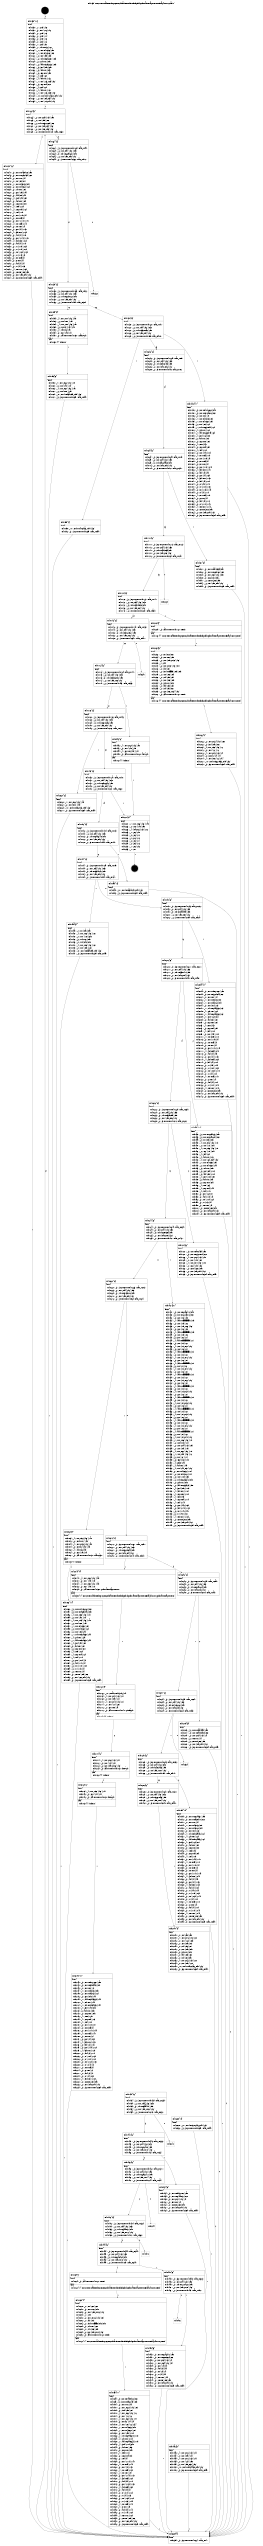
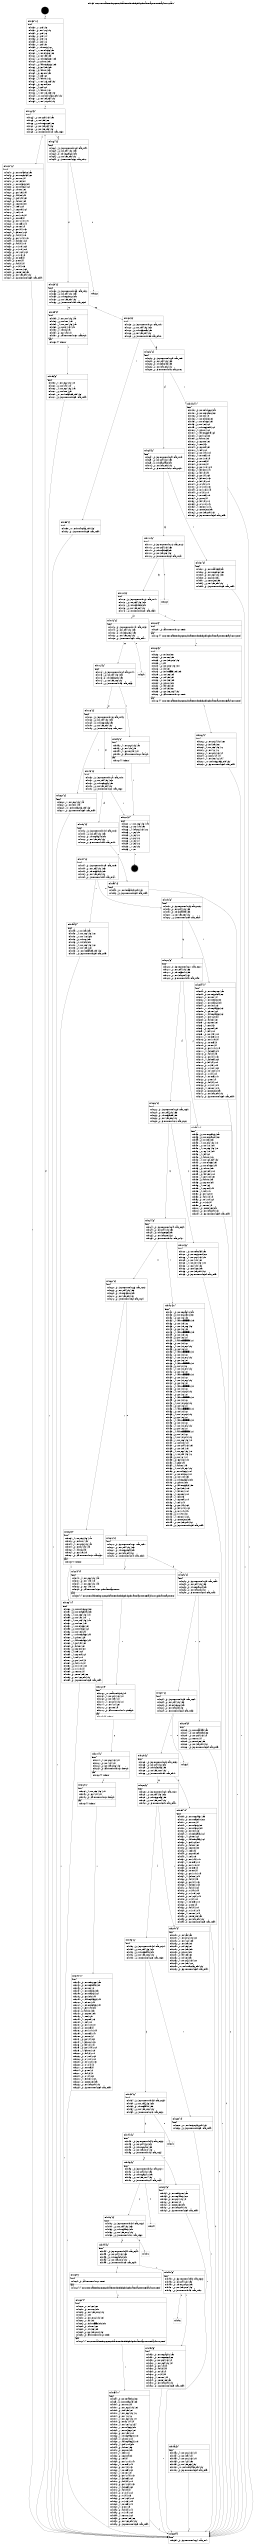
(192, 362) -> (178, 387)
(97, 851) -> none
none -> (146, 1949)
